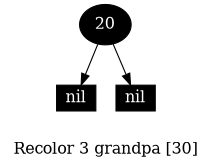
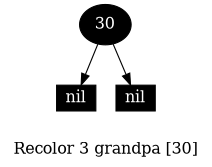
(105, 25) -> (105, 25)
